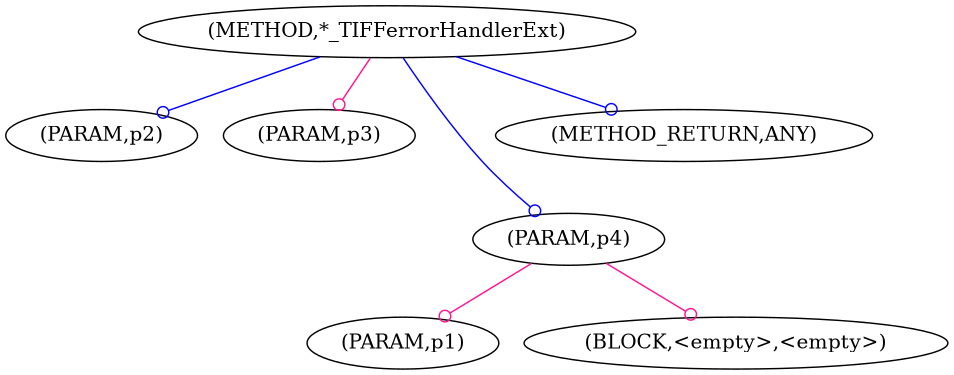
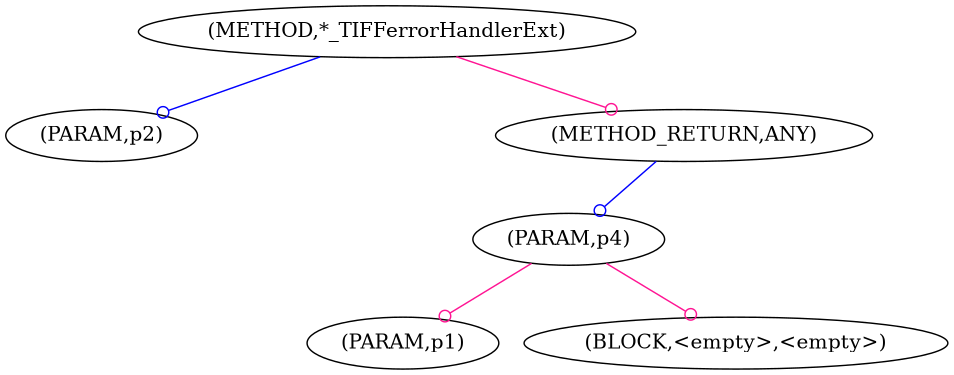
(531, 82) -> (531, 82)
(319, 136) -> none
(461, 137) -> (630, 184)
